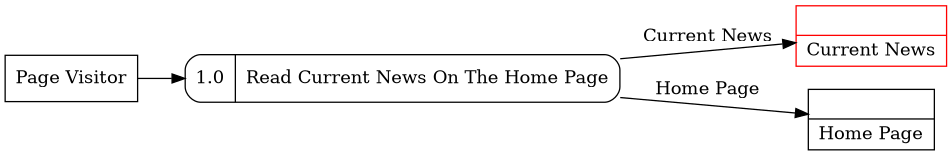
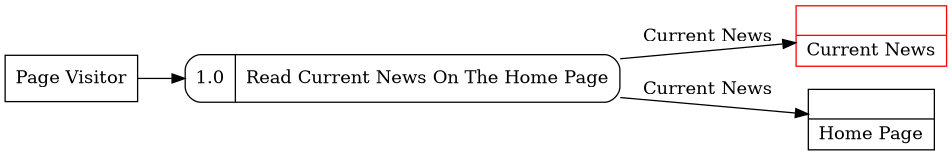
(708, 89) -> (708, 89)
